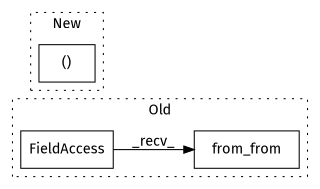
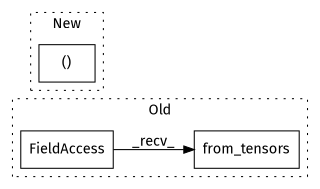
(247, 150) -> (247, 150)
